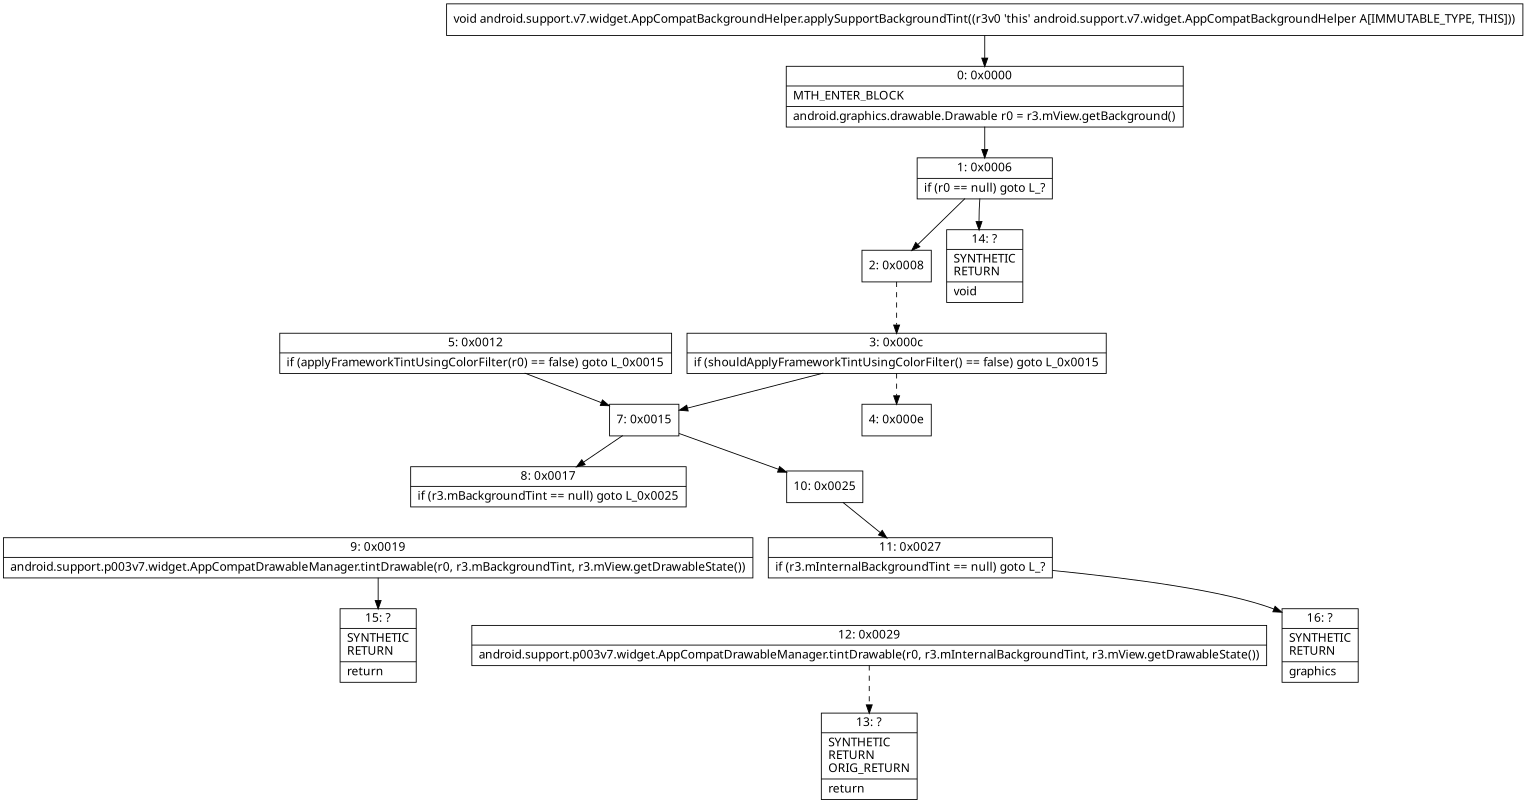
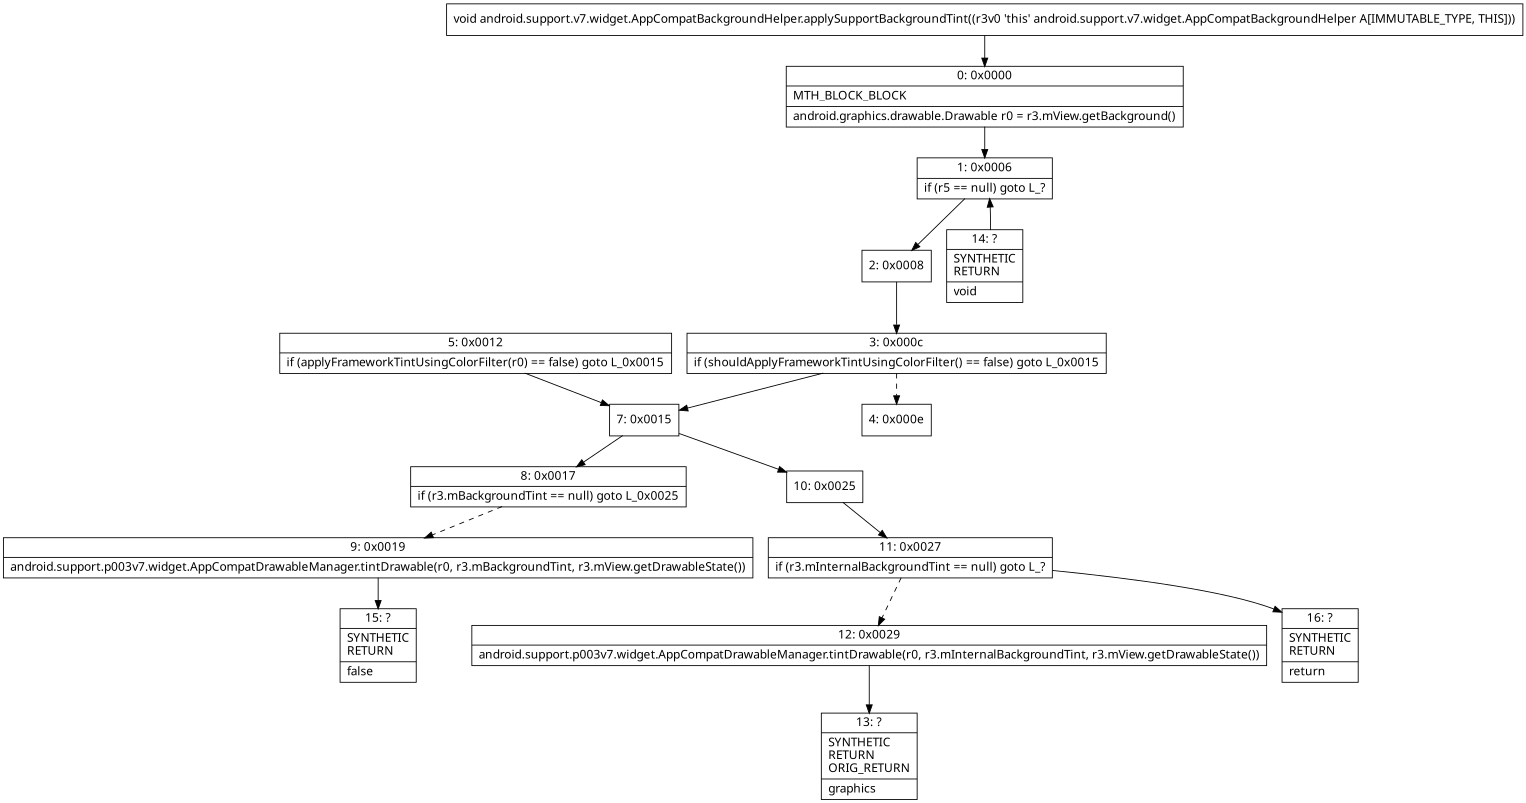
(849, 96) -> (850, 96)
(985, 188) -> (985, 188)
(979, 210) -> (990, 219)
(897, 303) -> (897, 303)
none -> (467, 521)
none -> (892, 598)
(365, 672) -> (360, 672)
(1313, 672) -> (1307, 672)
(869, 685) -> (869, 685)
(847, 789) -> (852, 789)
